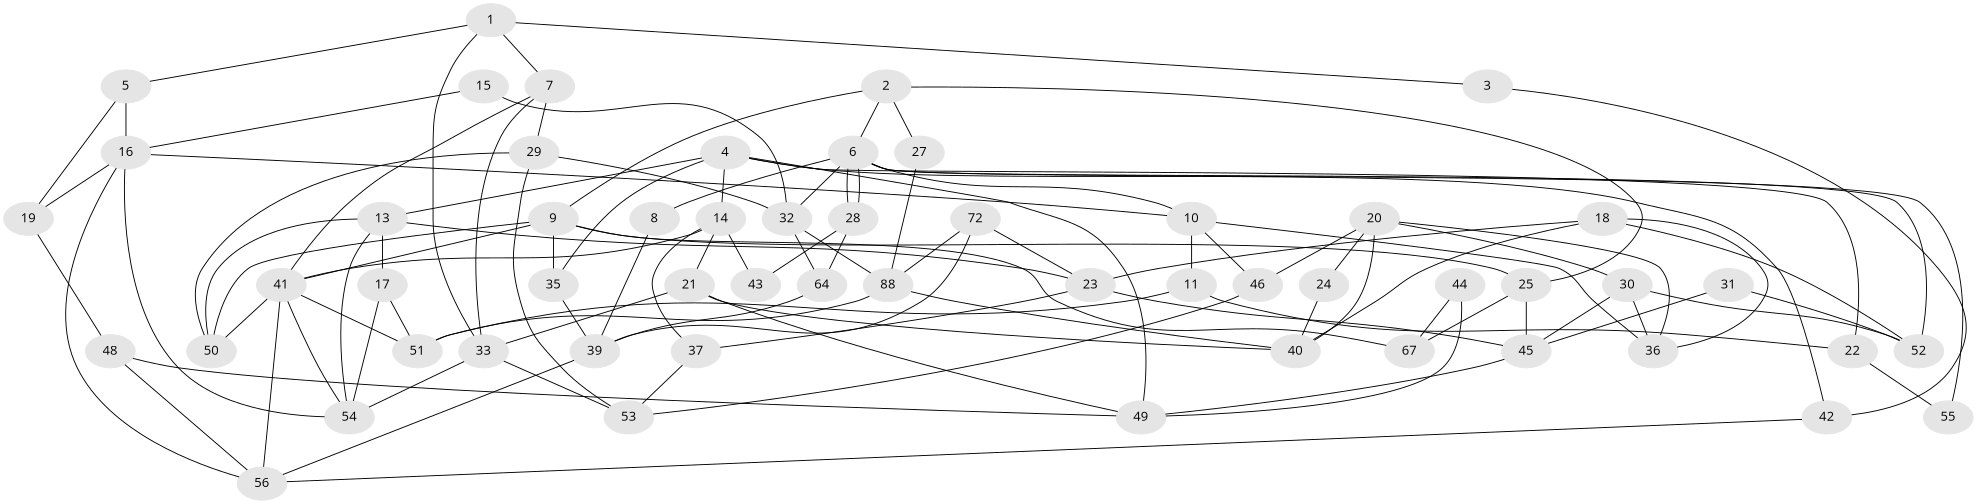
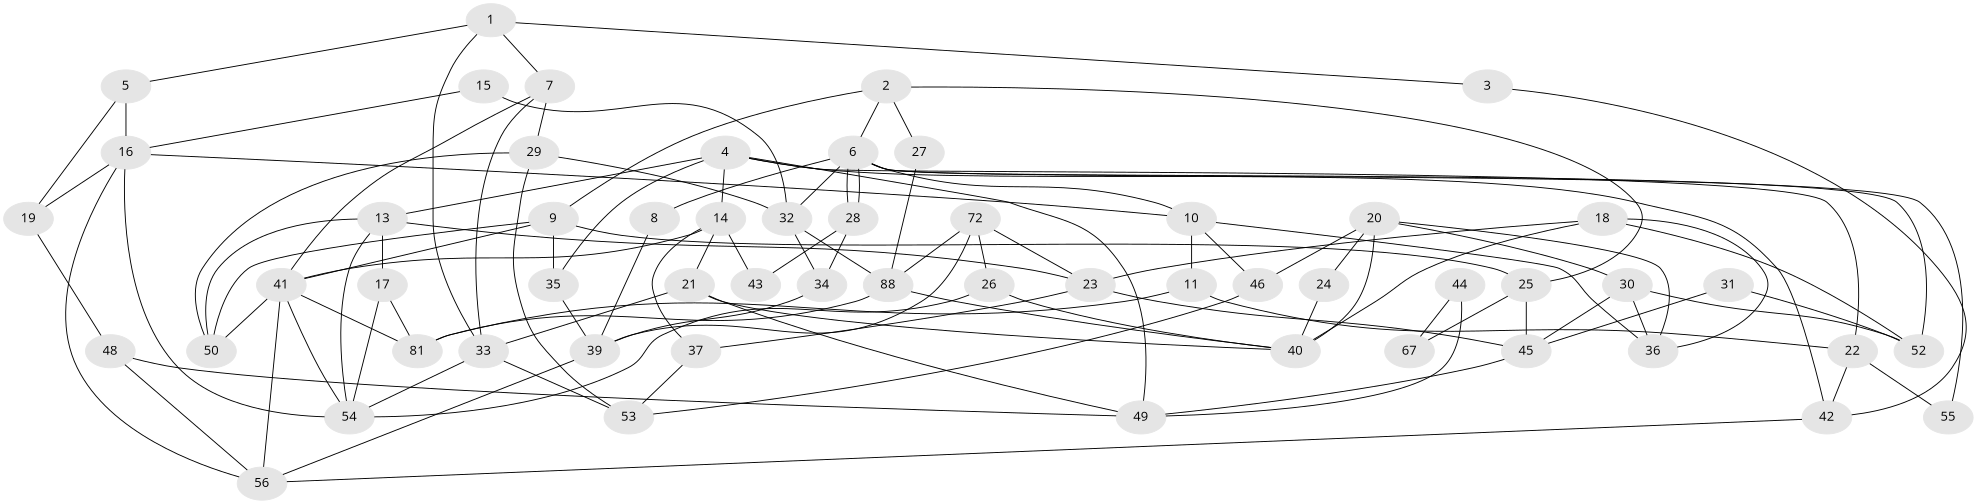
(970, 255) -> none
(822, 285) -> (822, 285)
none -> (989, 285)
(417, 351) -> (417, 351)
none -> (1840, 384)
